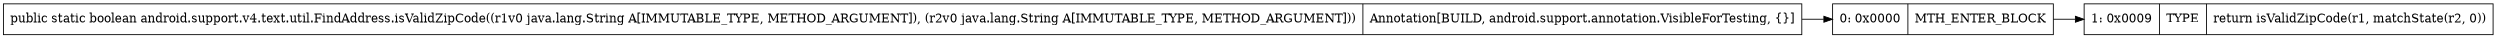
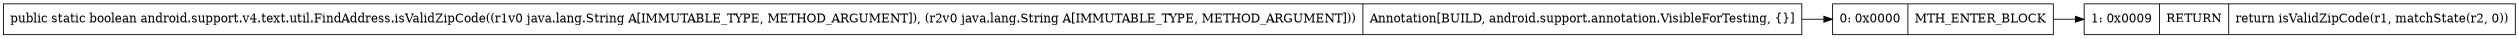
(2183, 19) -> (2194, 19)
